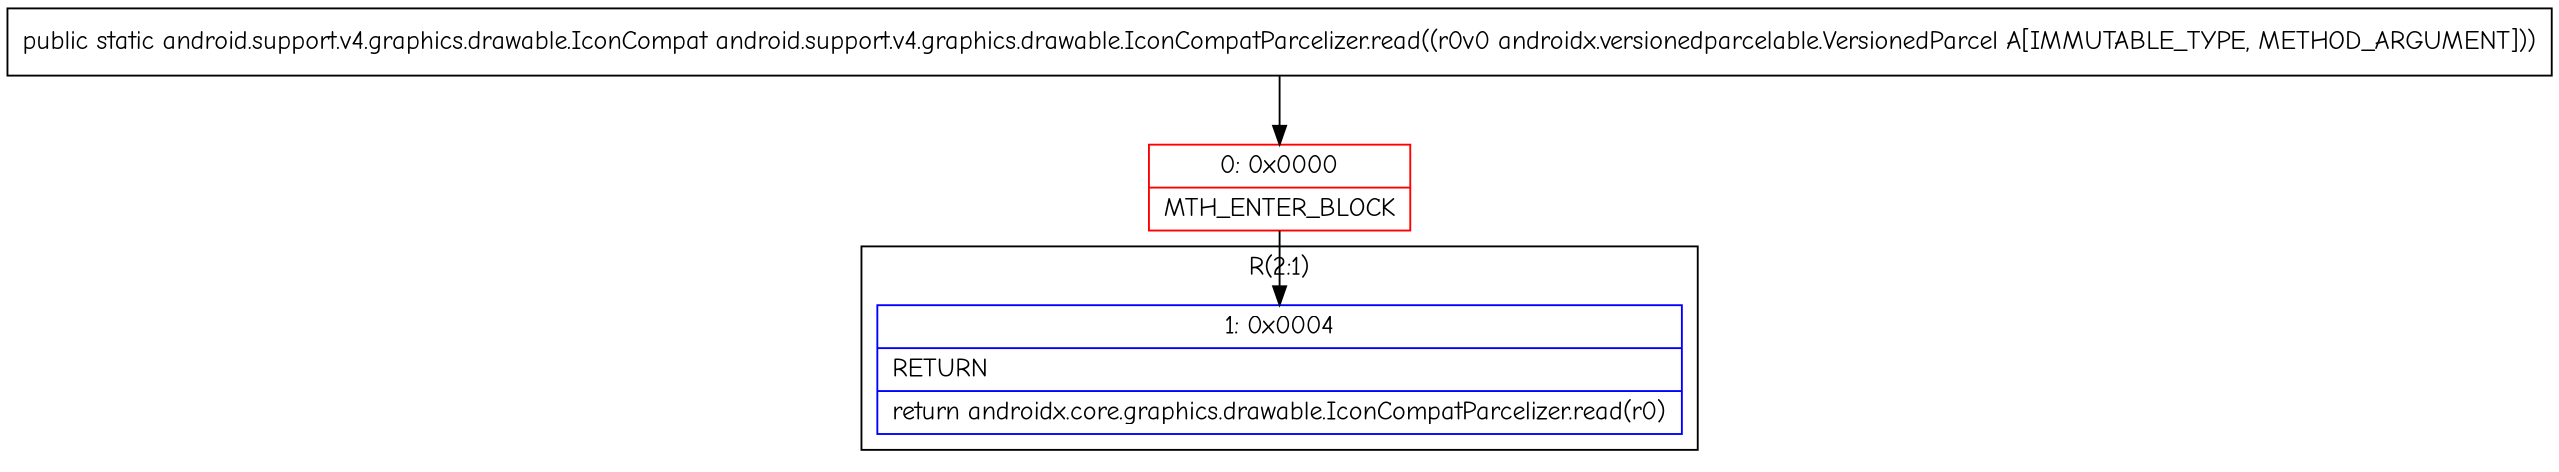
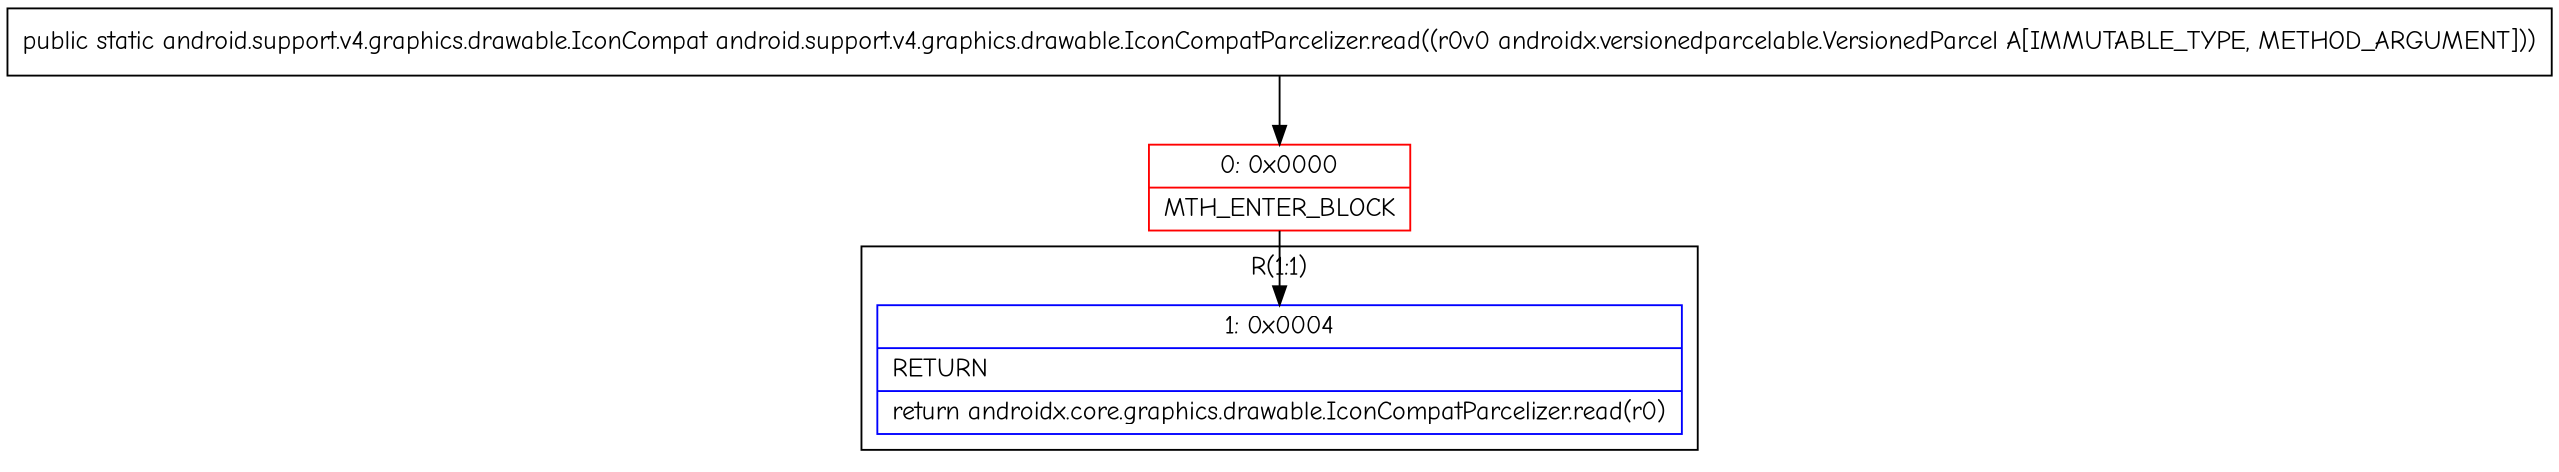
(1280, 268) -> (1280, 268)
